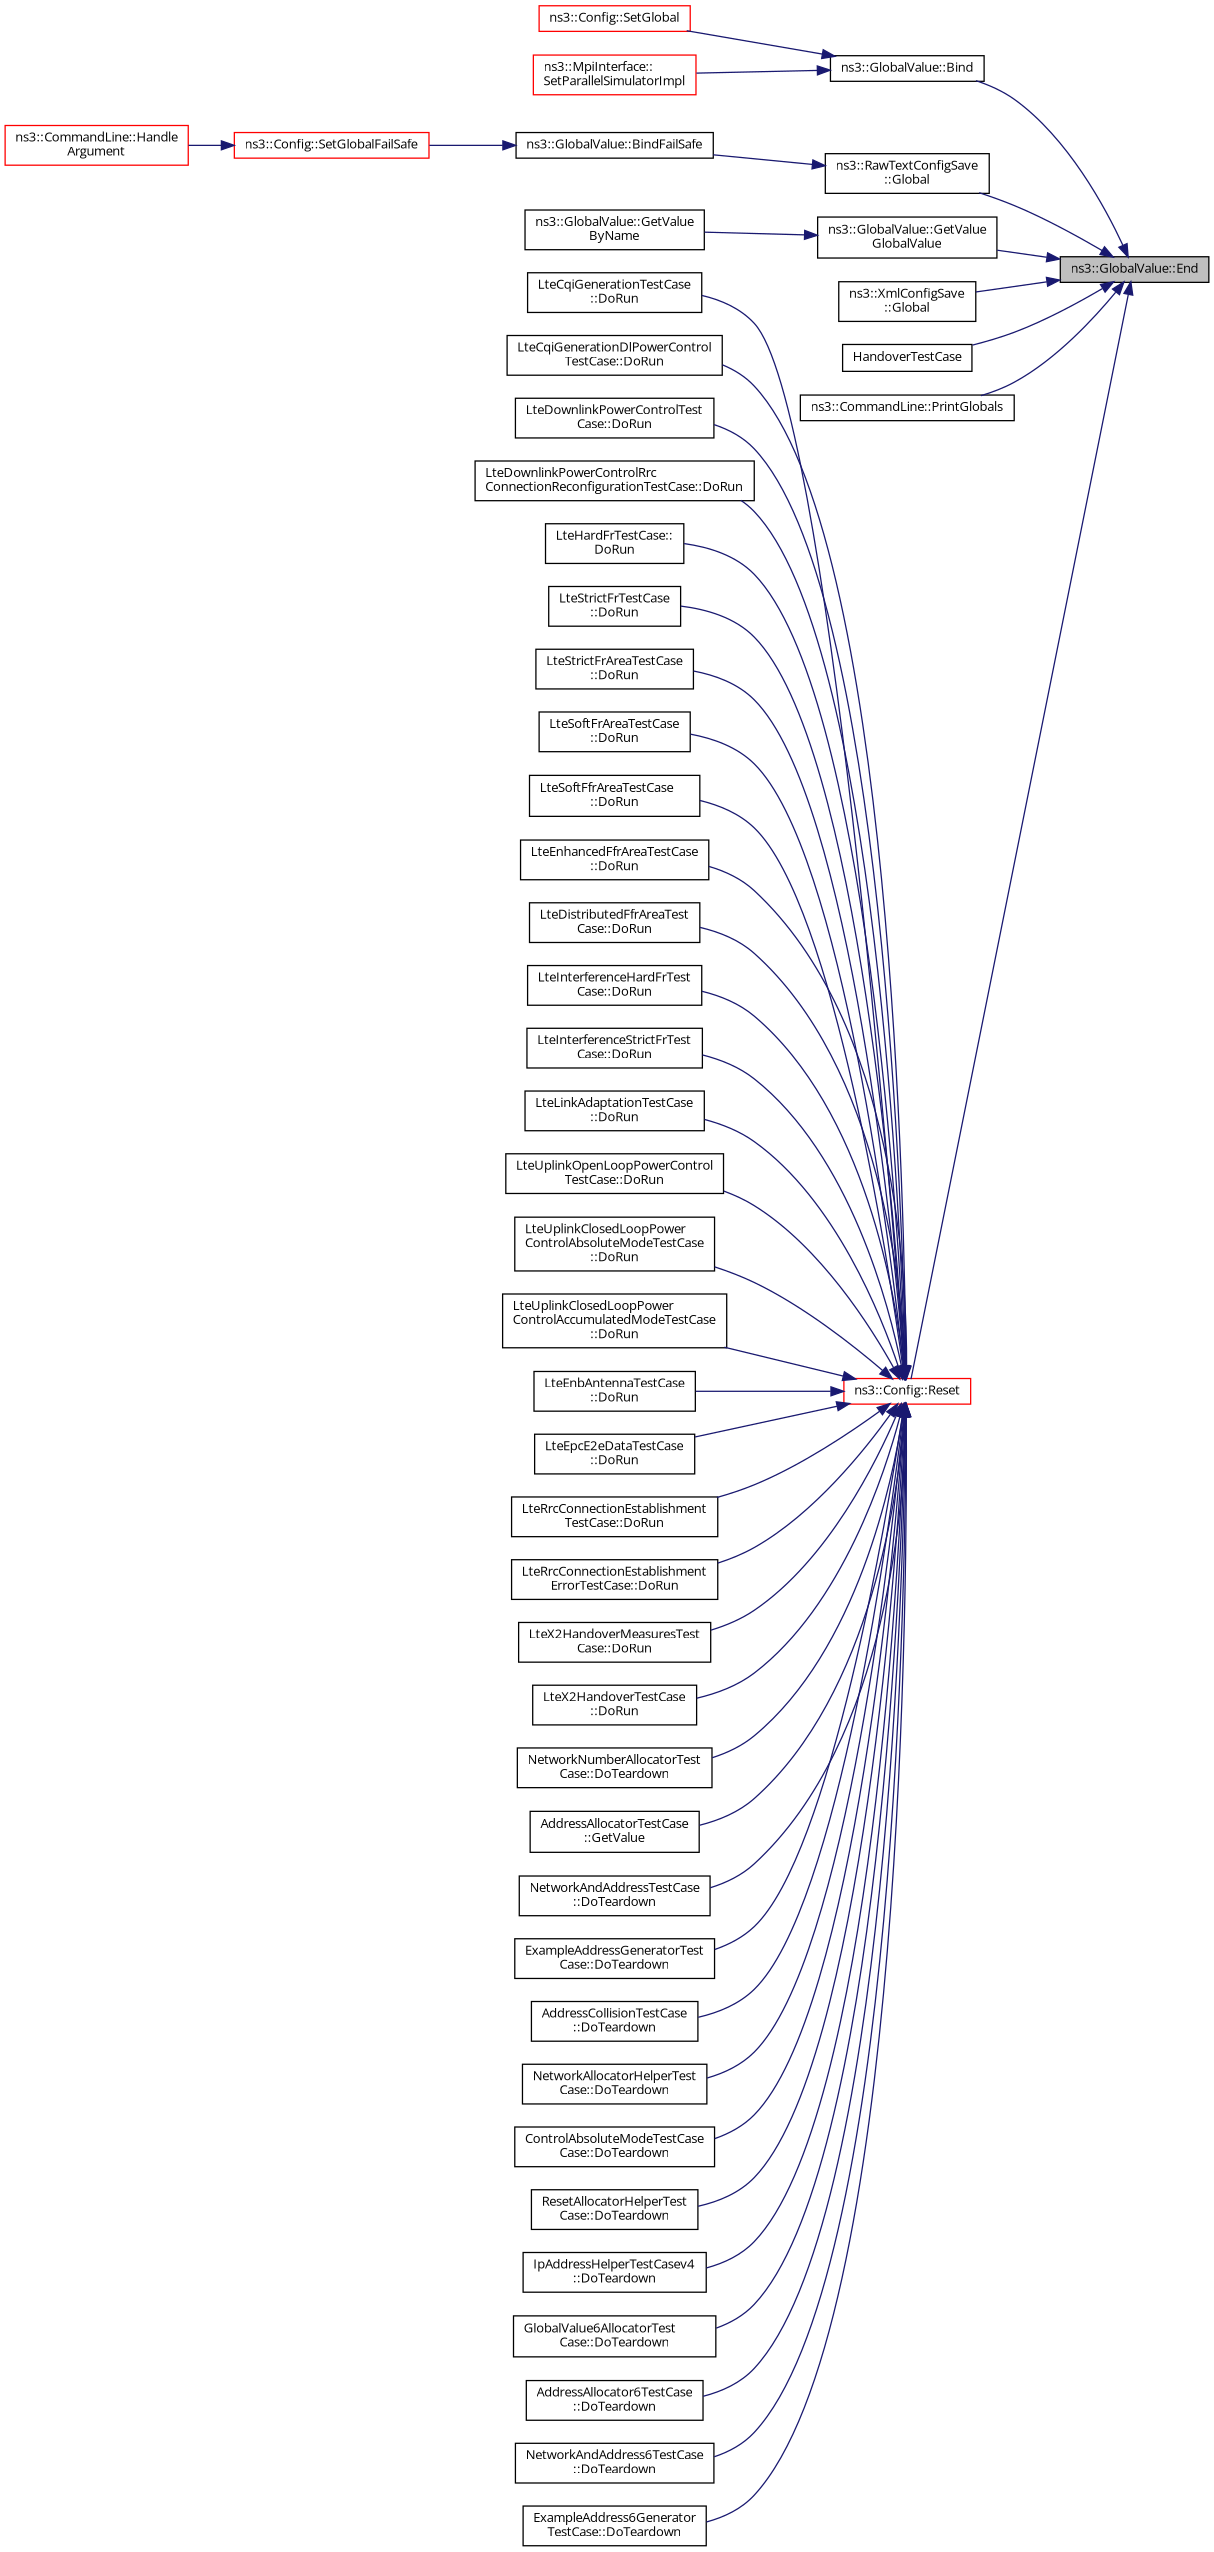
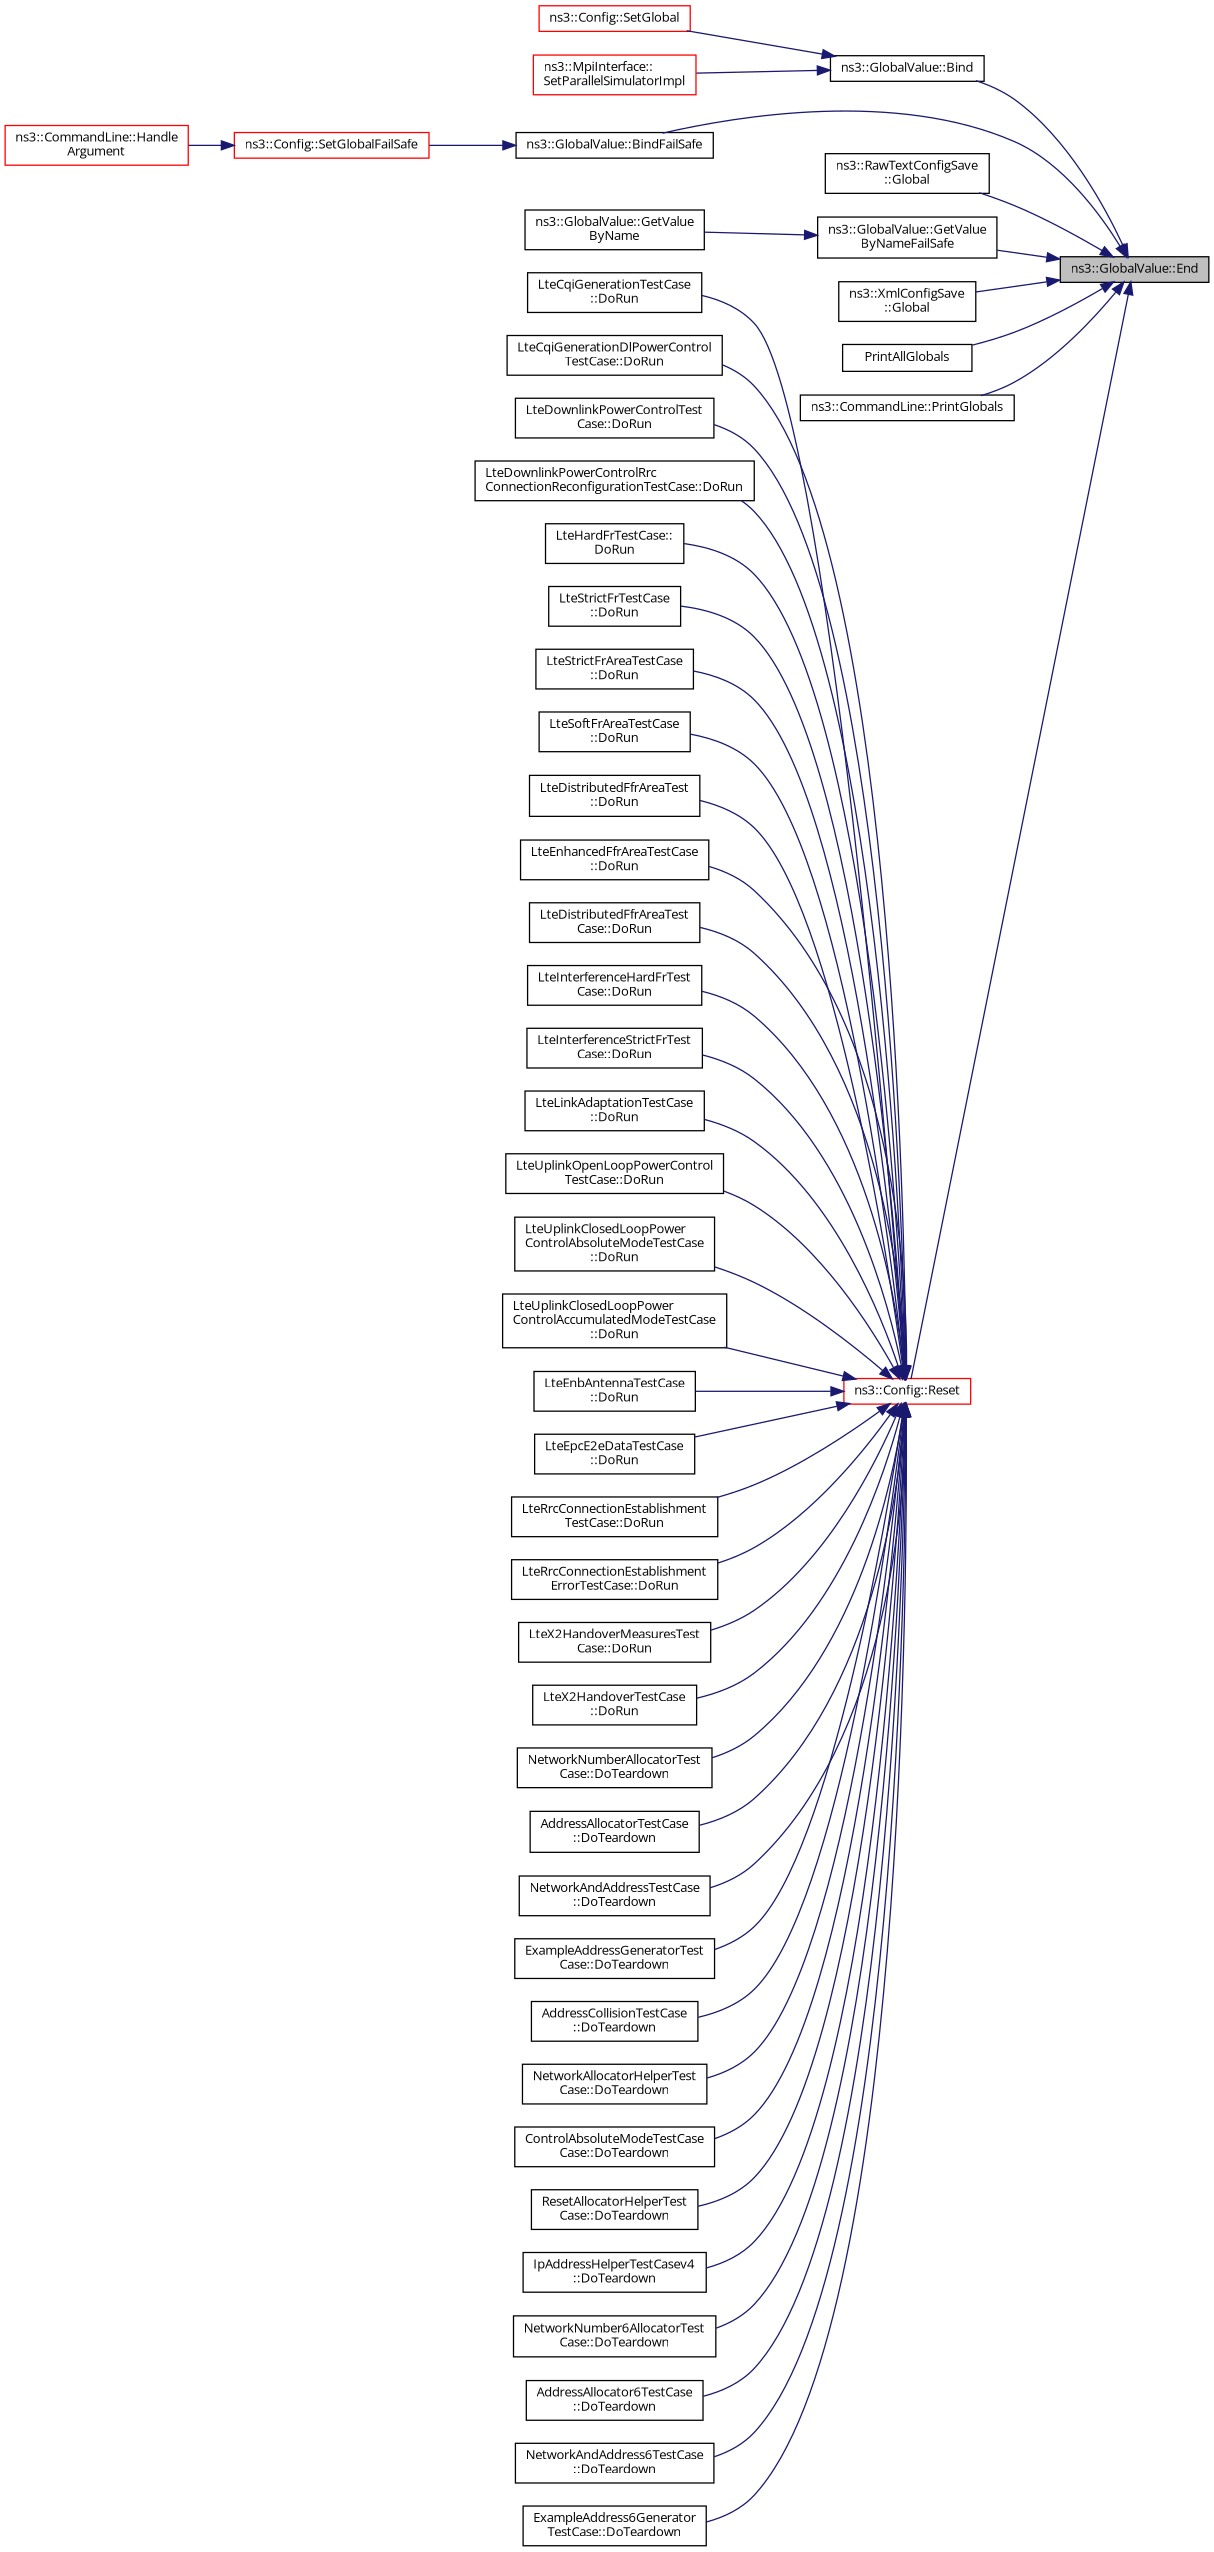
(763, 160) -> (915, 116)
(907, 238) -> (907, 238)
(907, 358) -> (907, 358)
(615, 796) -> (615, 796)
(615, 1832) -> (615, 1832)
(615, 2336) -> (615, 2336)
